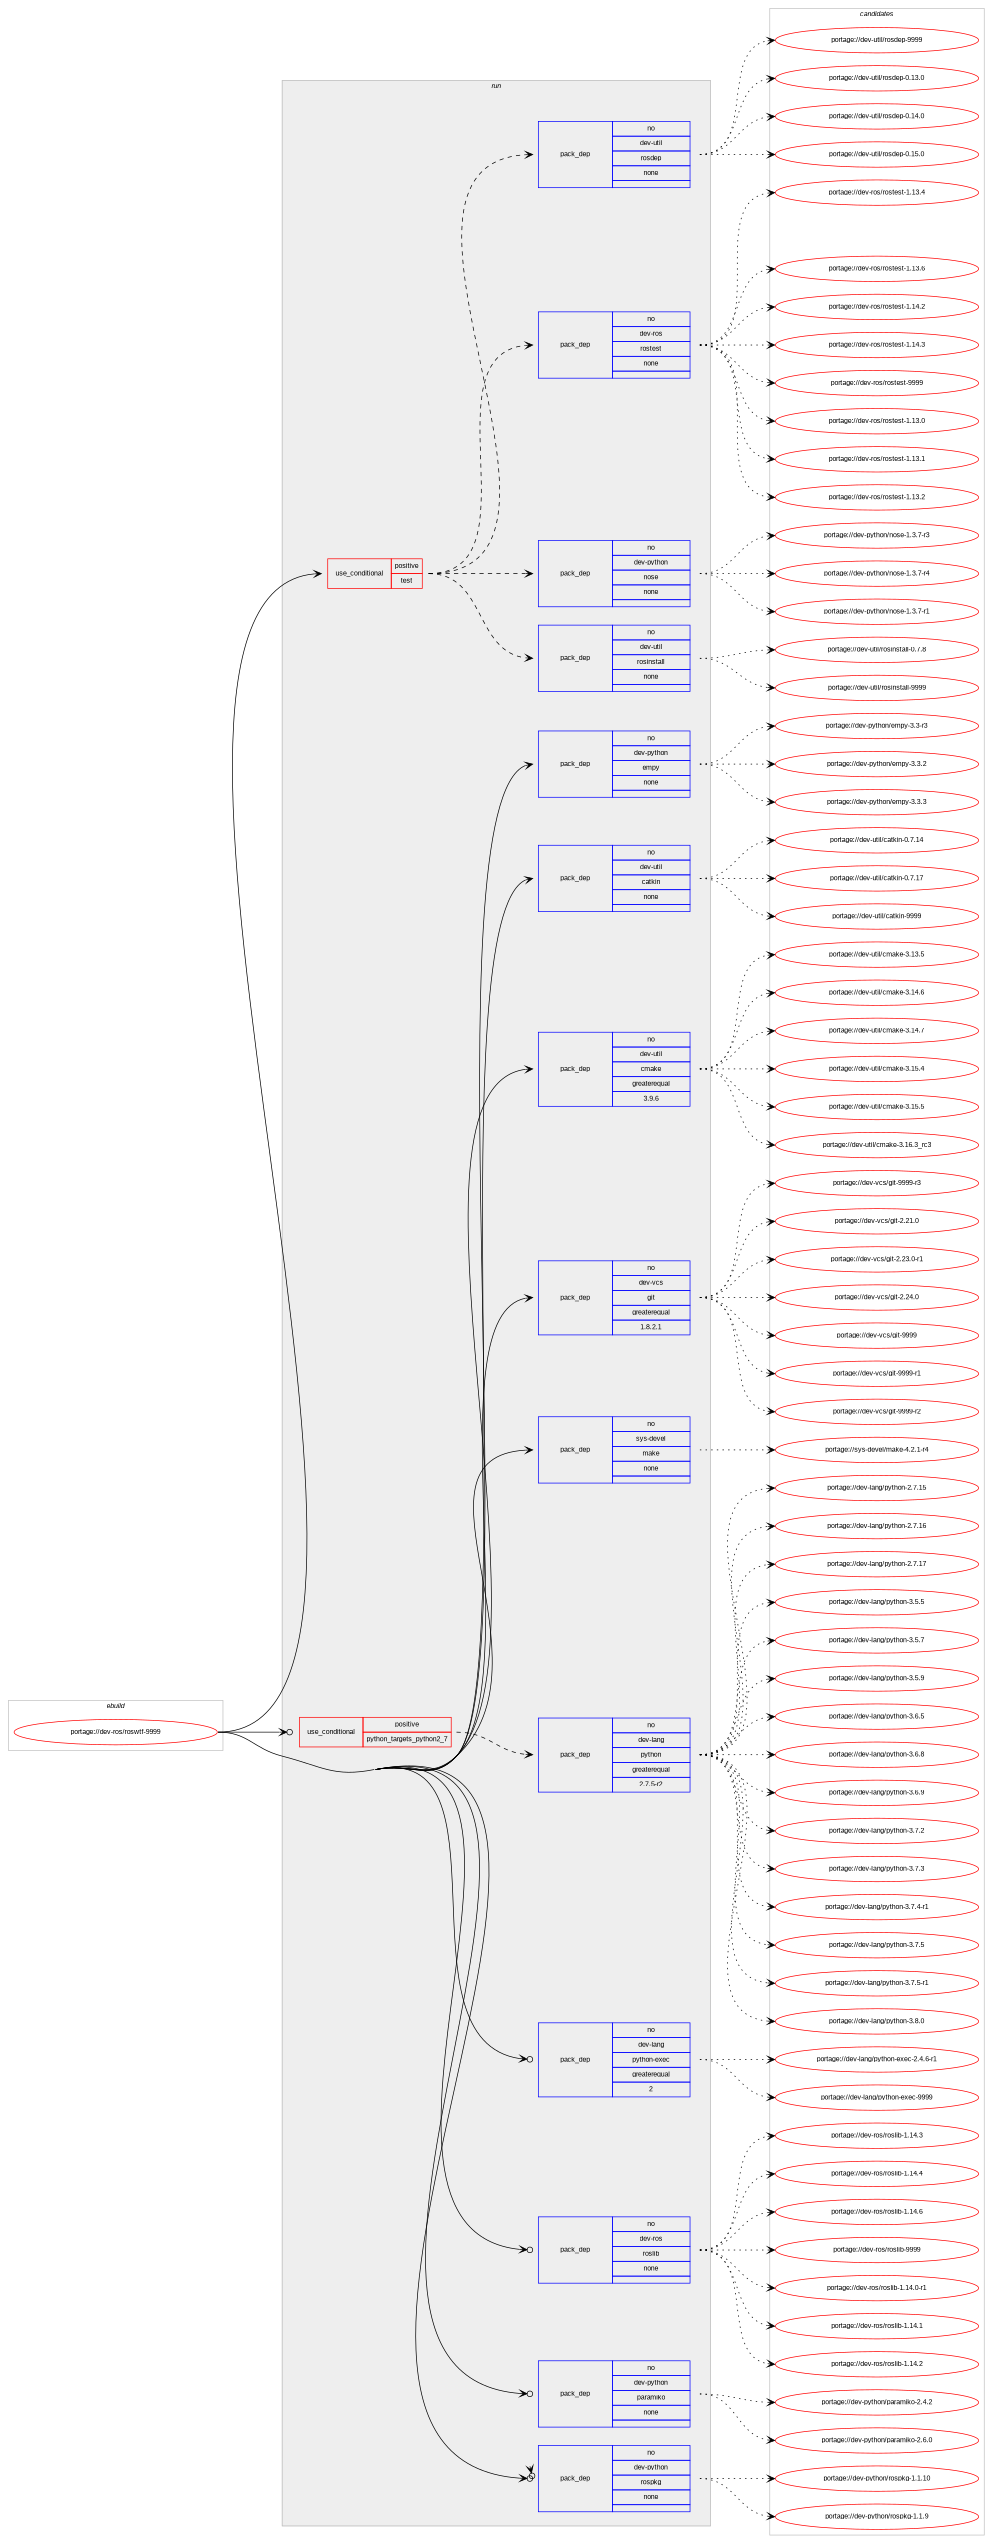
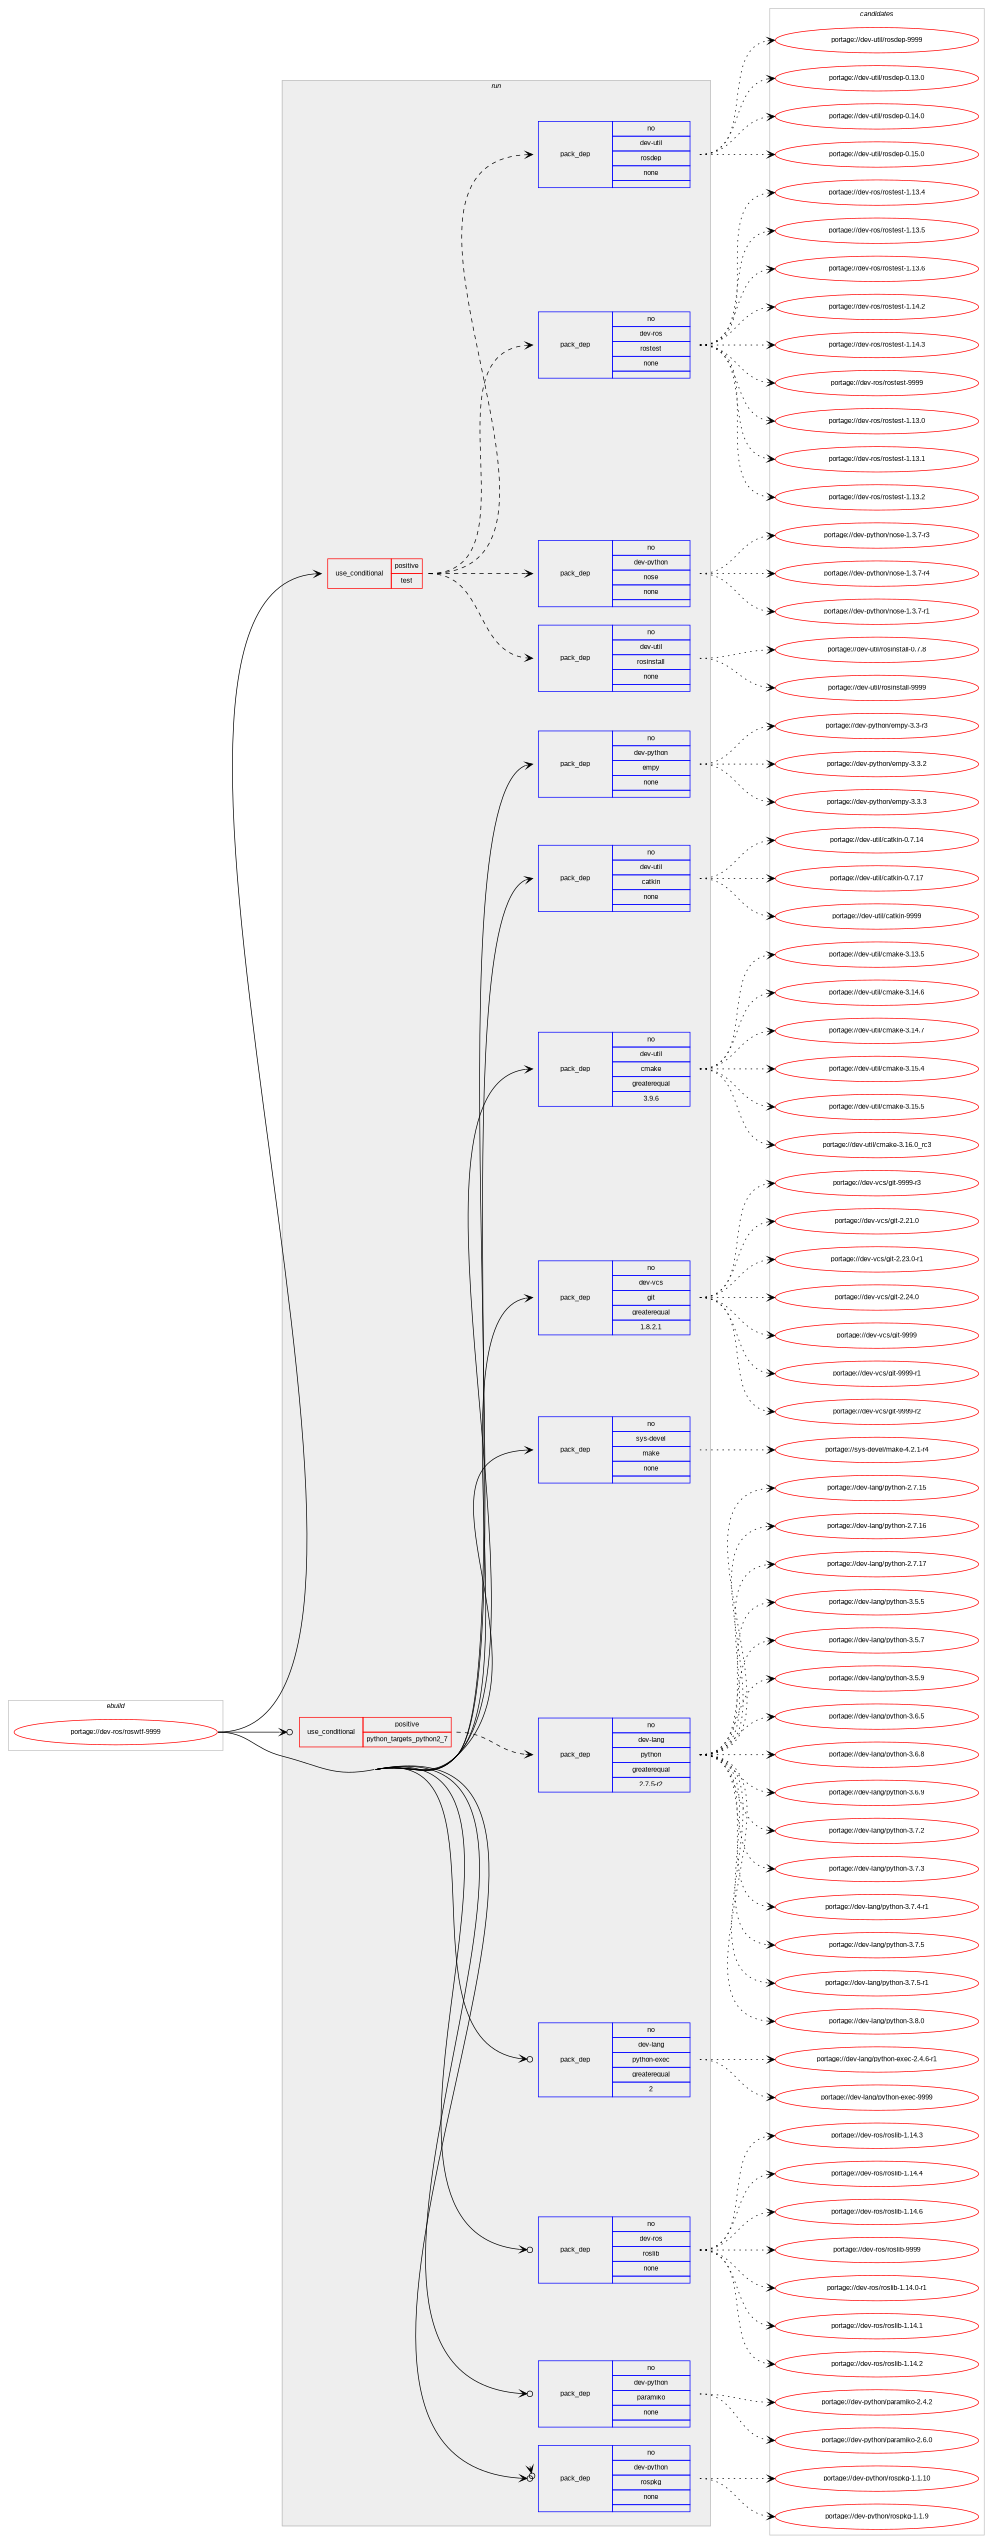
none -> (877, 231)
(877, 1145) -> (877, 1145)
